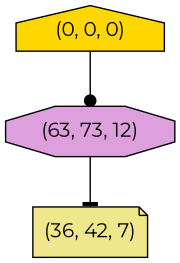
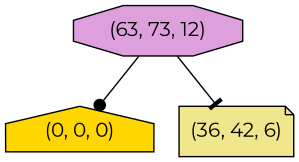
(90, 73) -> (121, 78)
(90, 232) -> (236, 131)
